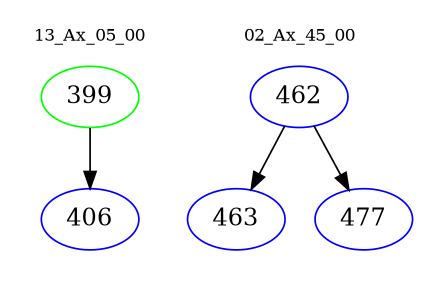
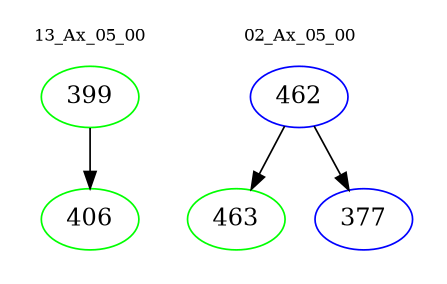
(300, 37) -> (300, 37)
(90, 219) -> (90, 219)
(236, 219) -> (236, 219)
(364, 219) -> (364, 219)
